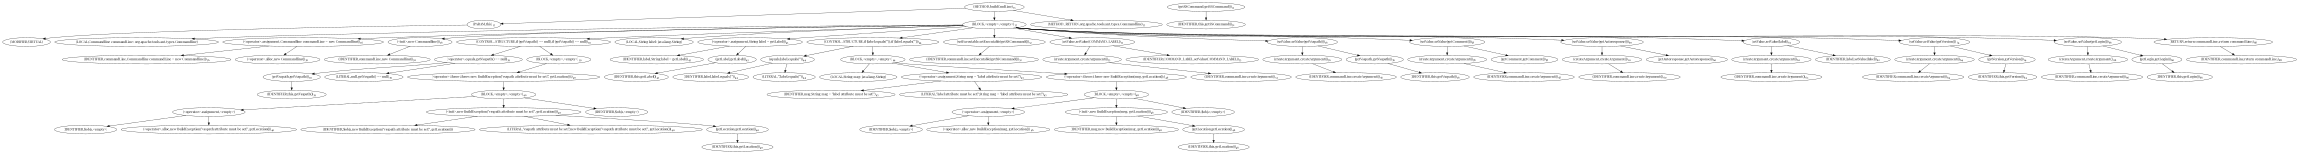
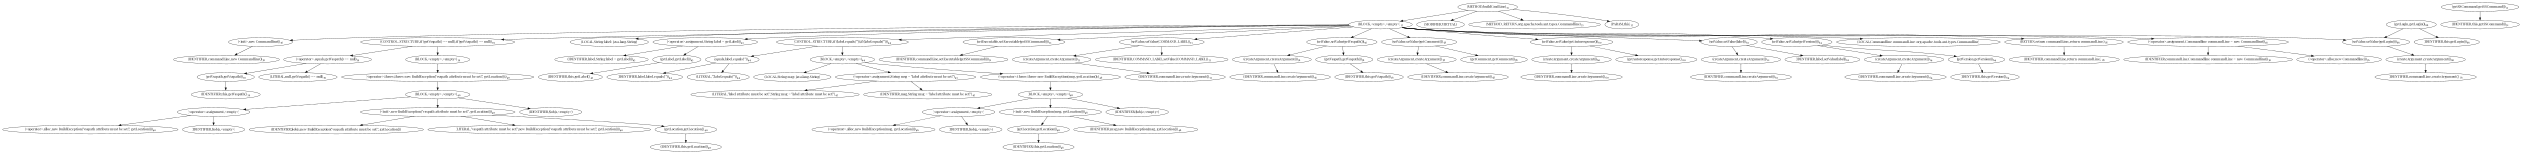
(256, 29) -> (1465, 15)
(2122, 51) -> (2395, 33)
